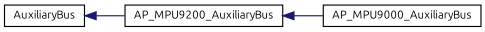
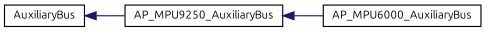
(204, 16) -> (204, 16)
(402, 16) -> (402, 16)
